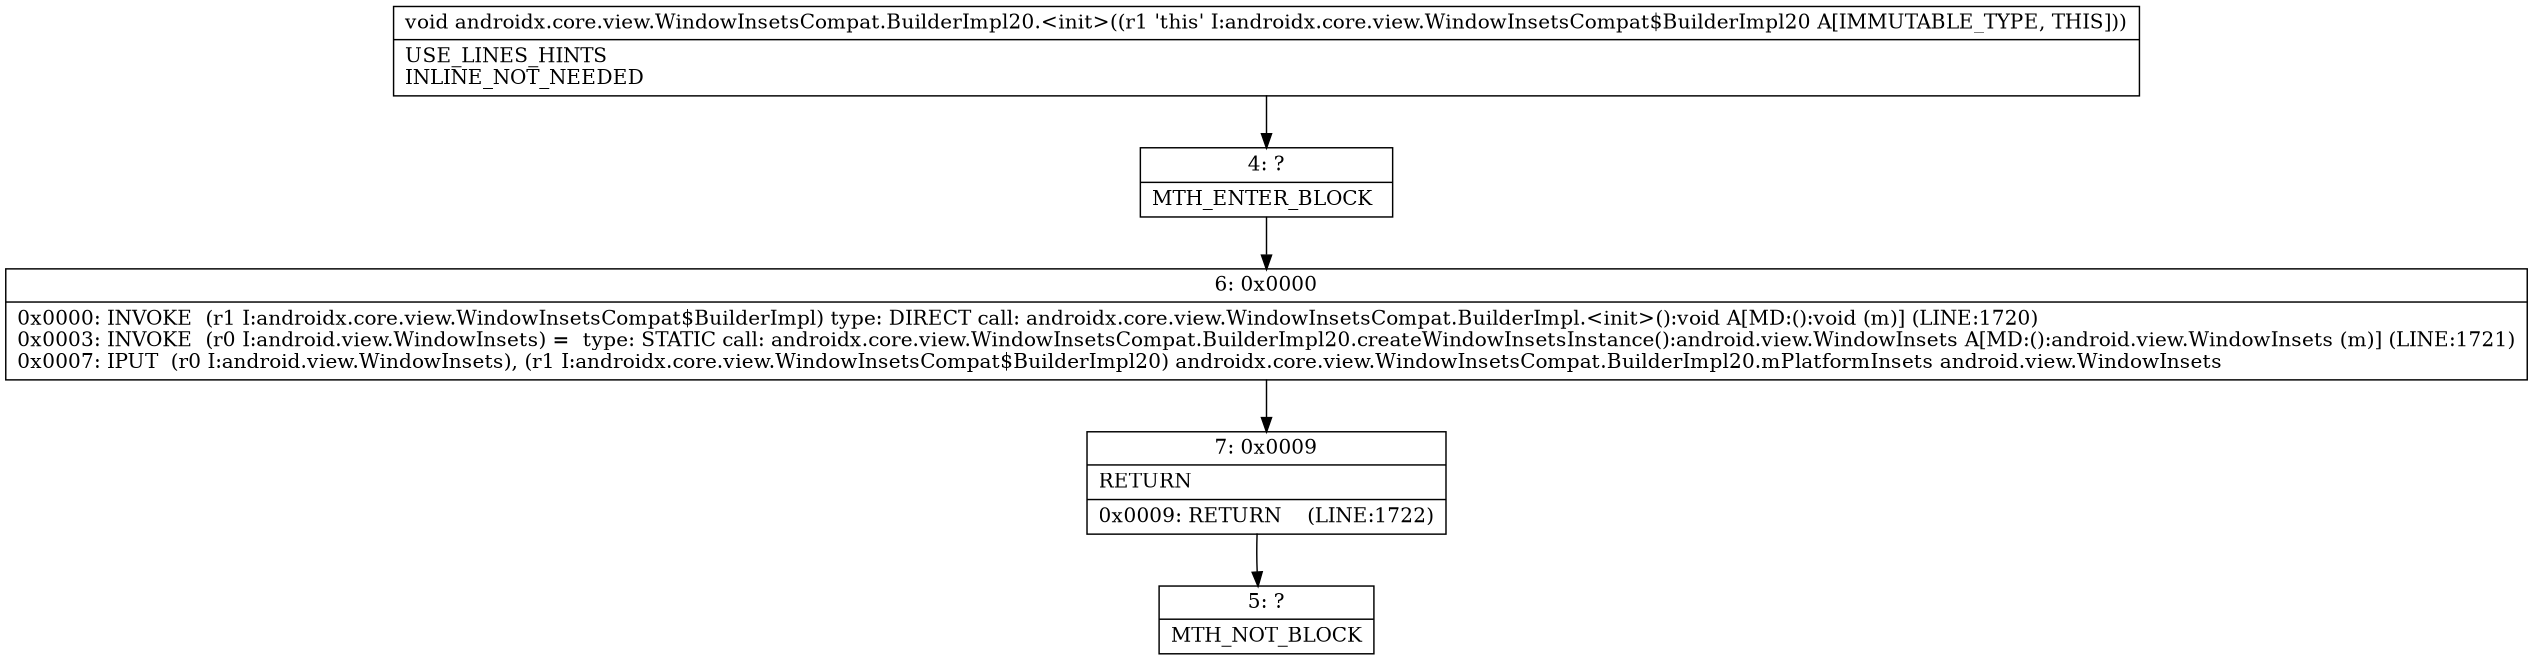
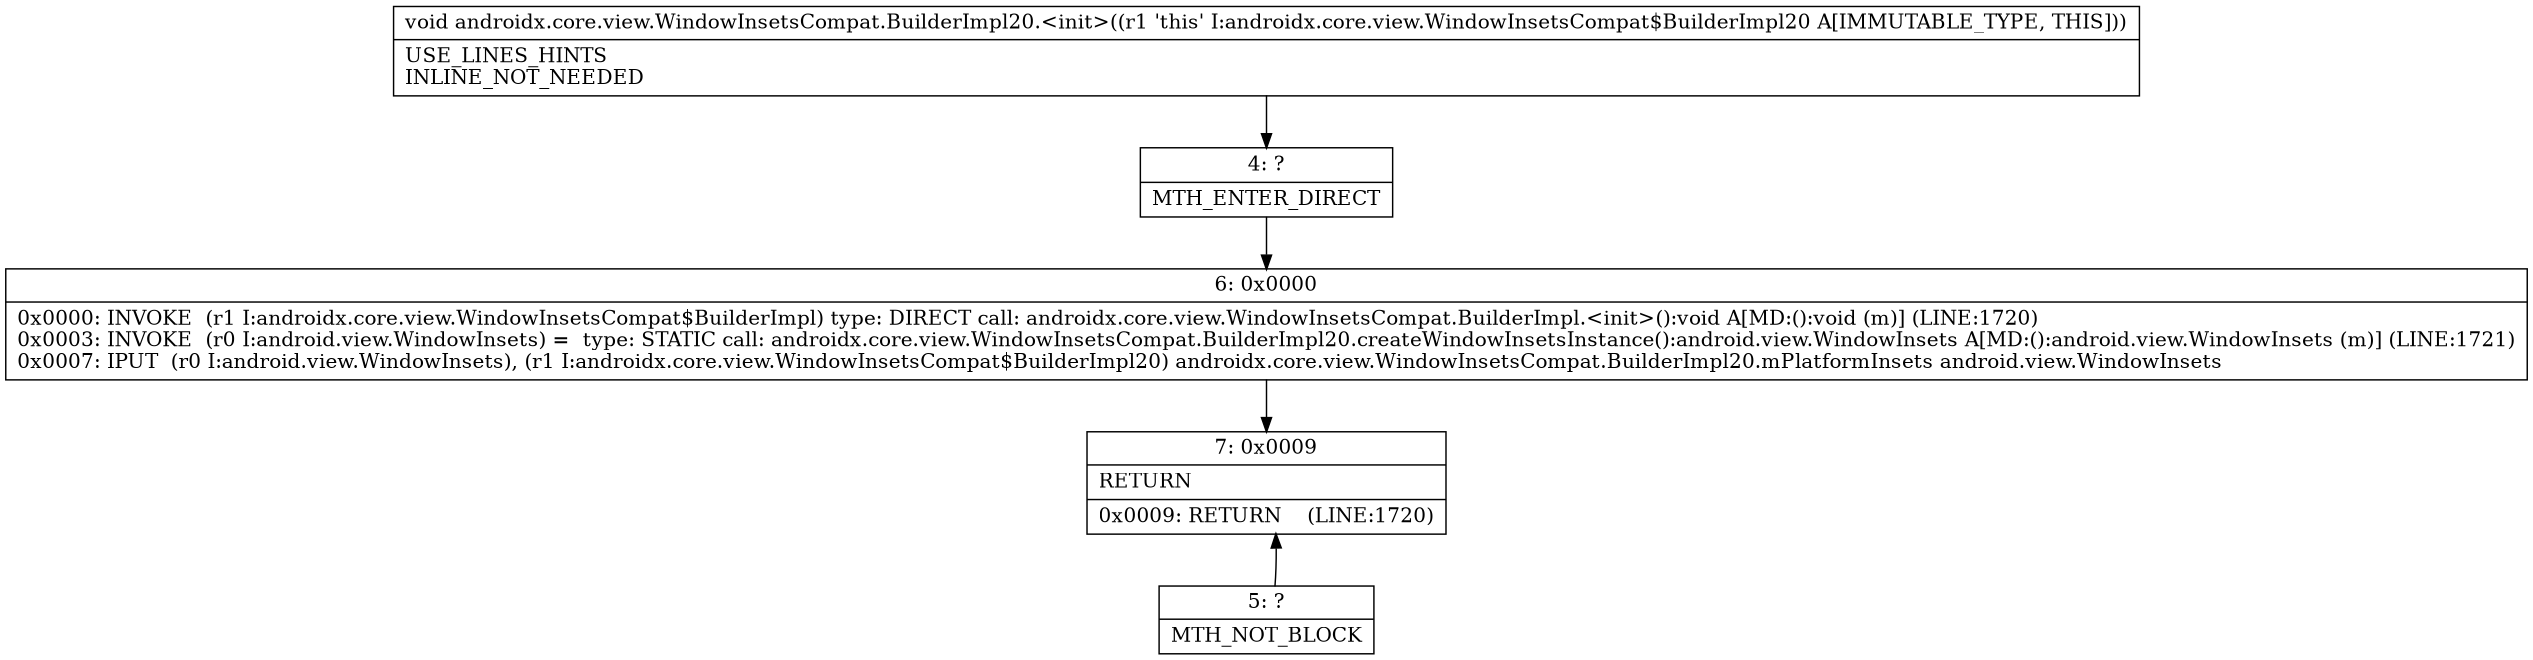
(1263, 199) -> (1267, 199)
(1267, 516) -> (1267, 516)
(1257, 553) -> (1276, 567)
